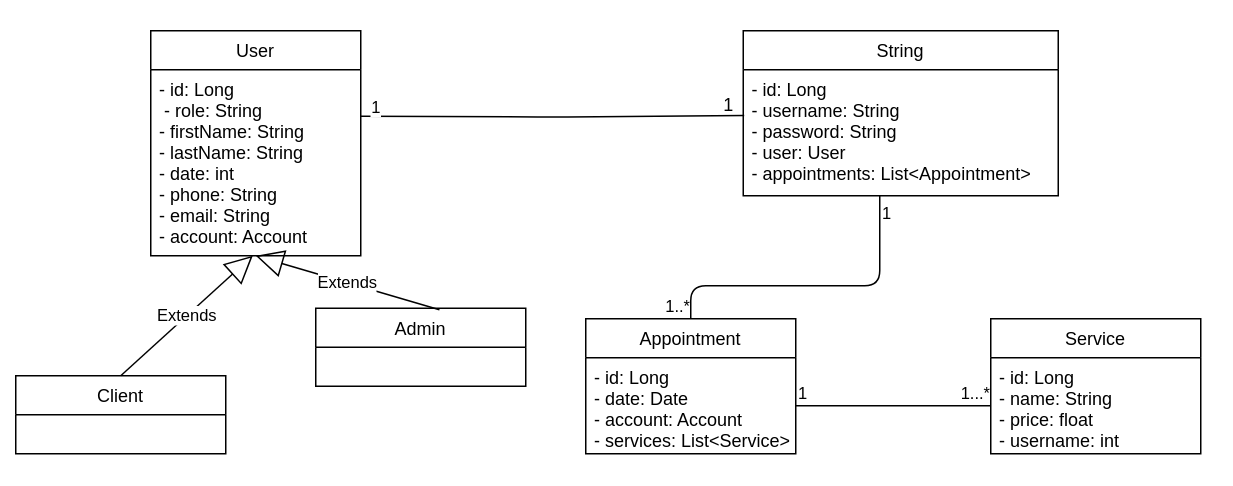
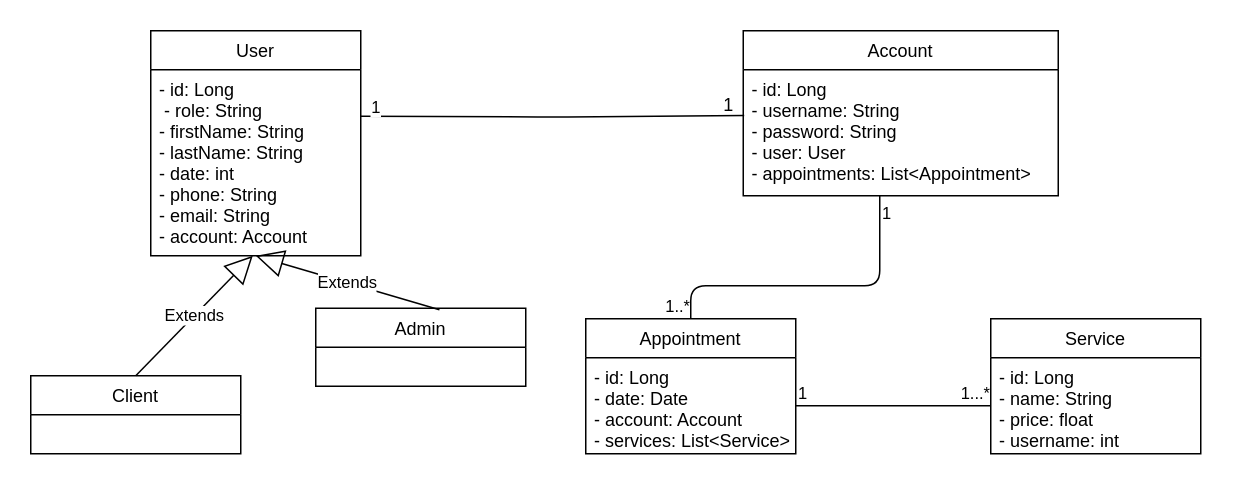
(900, 51) -> (900, 51)
(121, 415) -> (136, 415)
